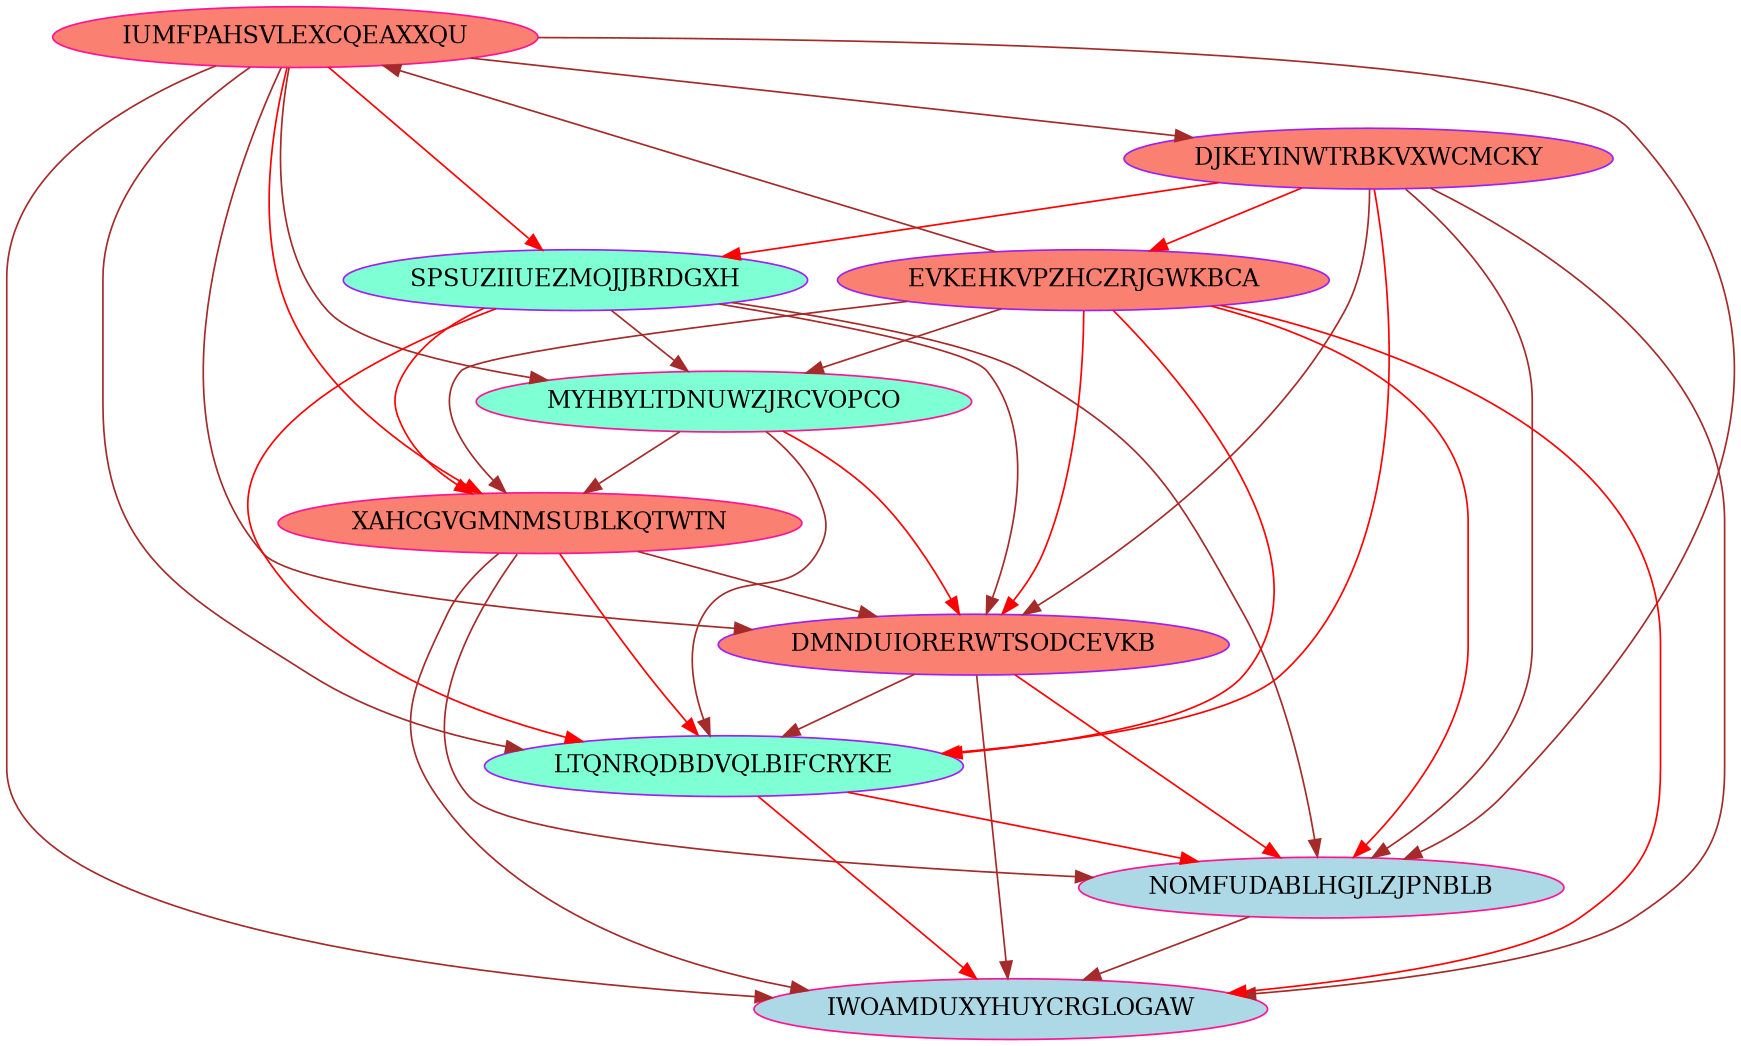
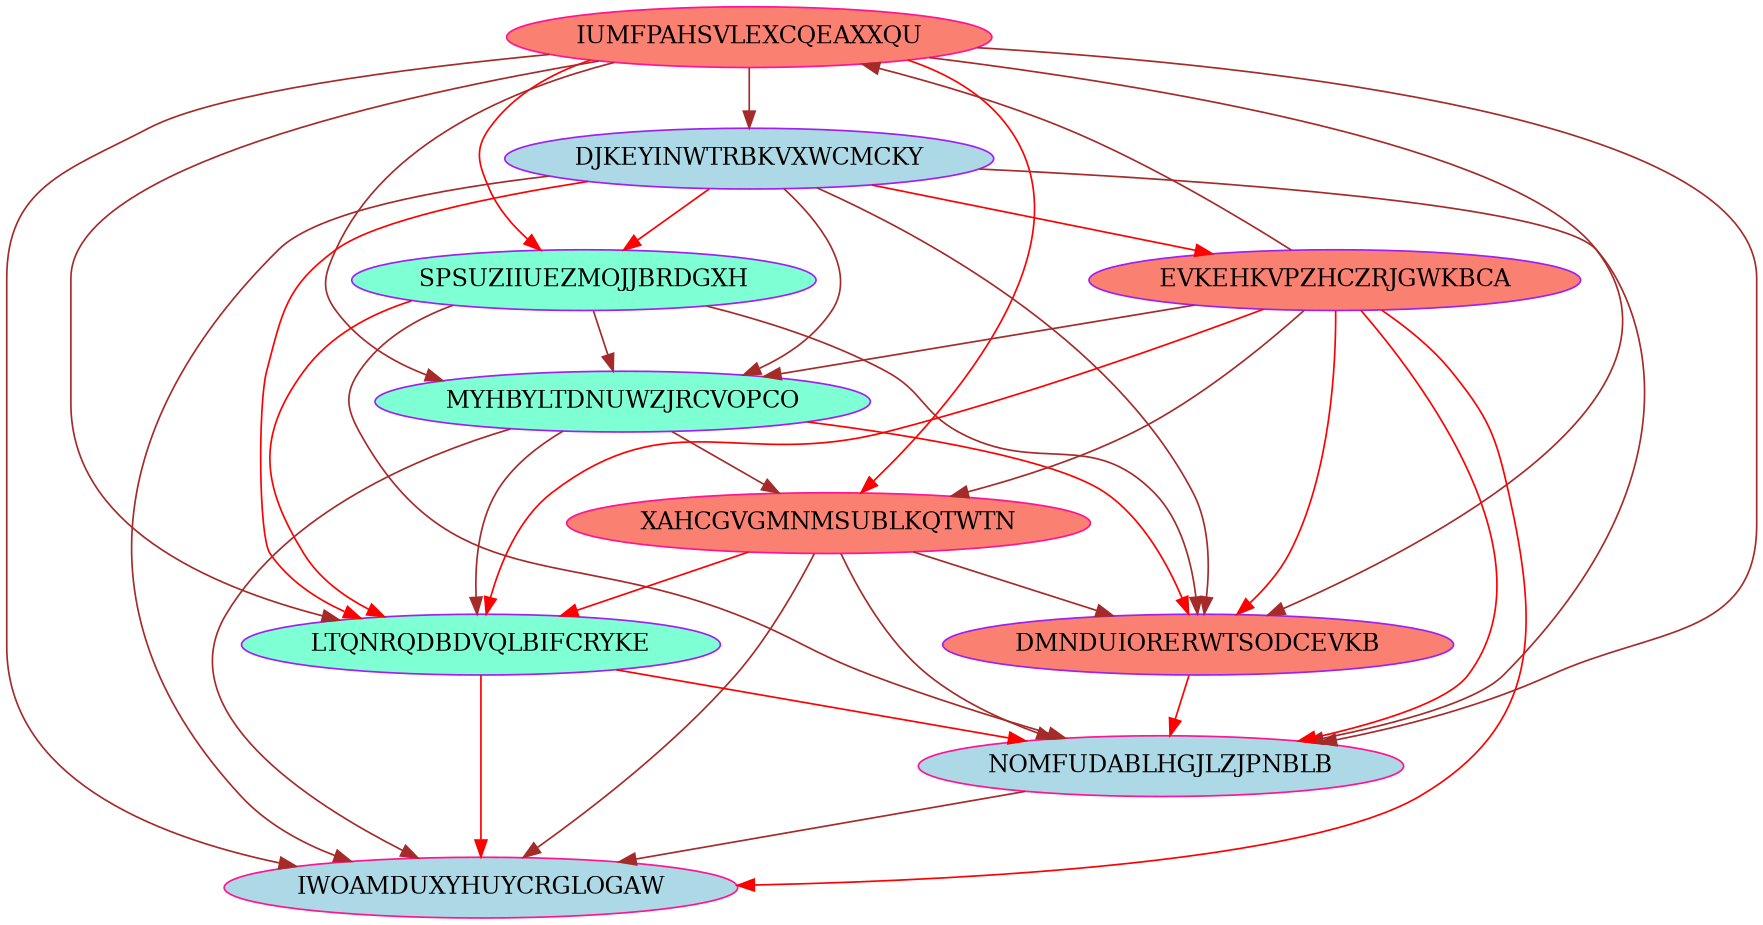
(1369, 159) -> (749, 159)
none -> (840, 288)
(397, 388) -> none
(724, 402) -> (623, 402)
(856, 702) -> none
(990, 804) -> (232, 607)
